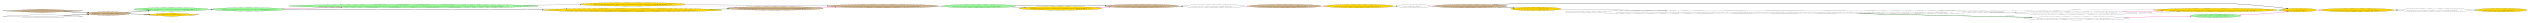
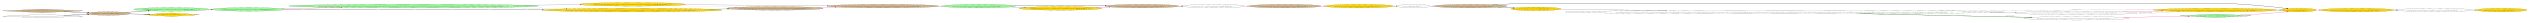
(2216, 16) -> (2216, 16)
